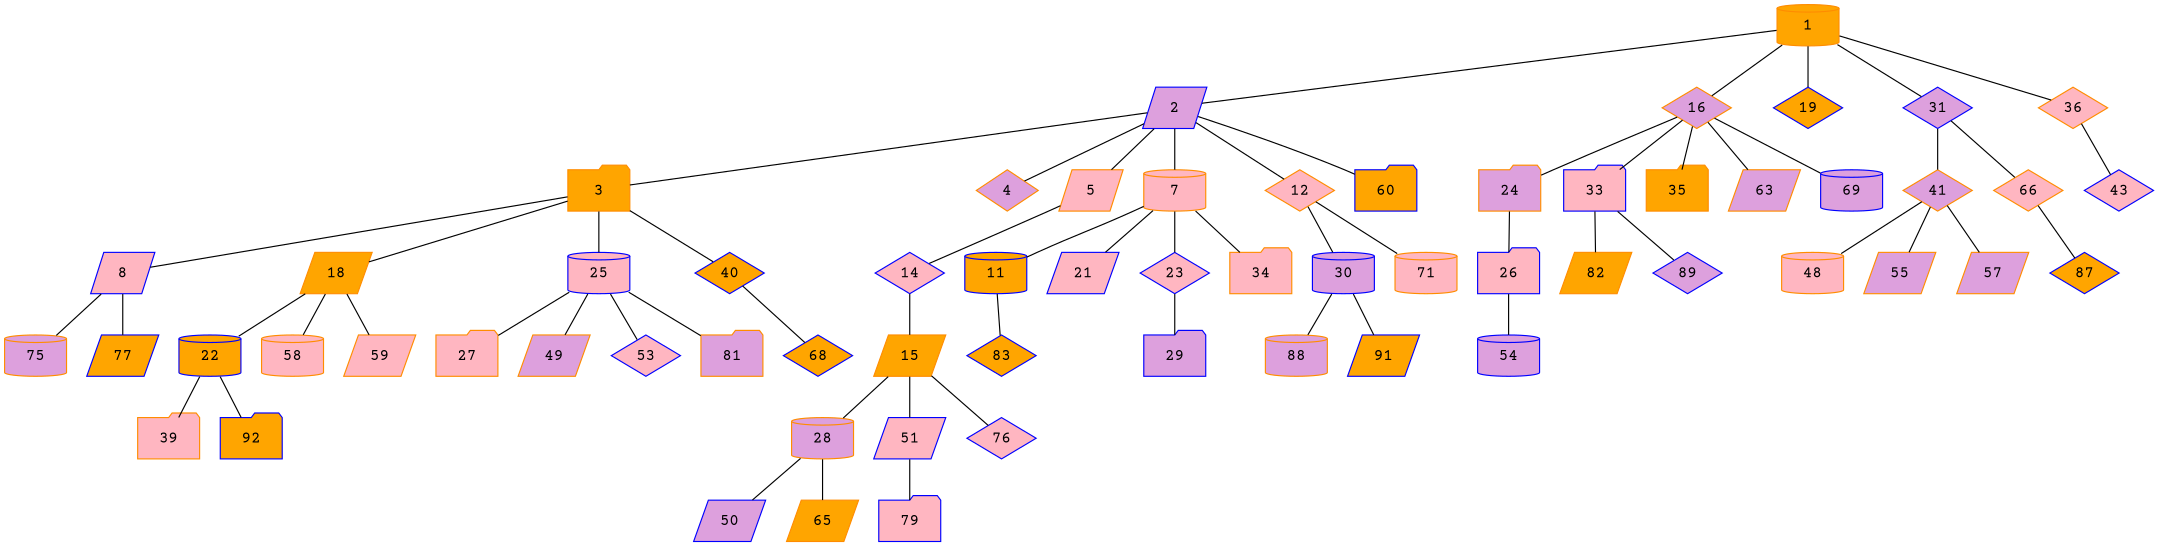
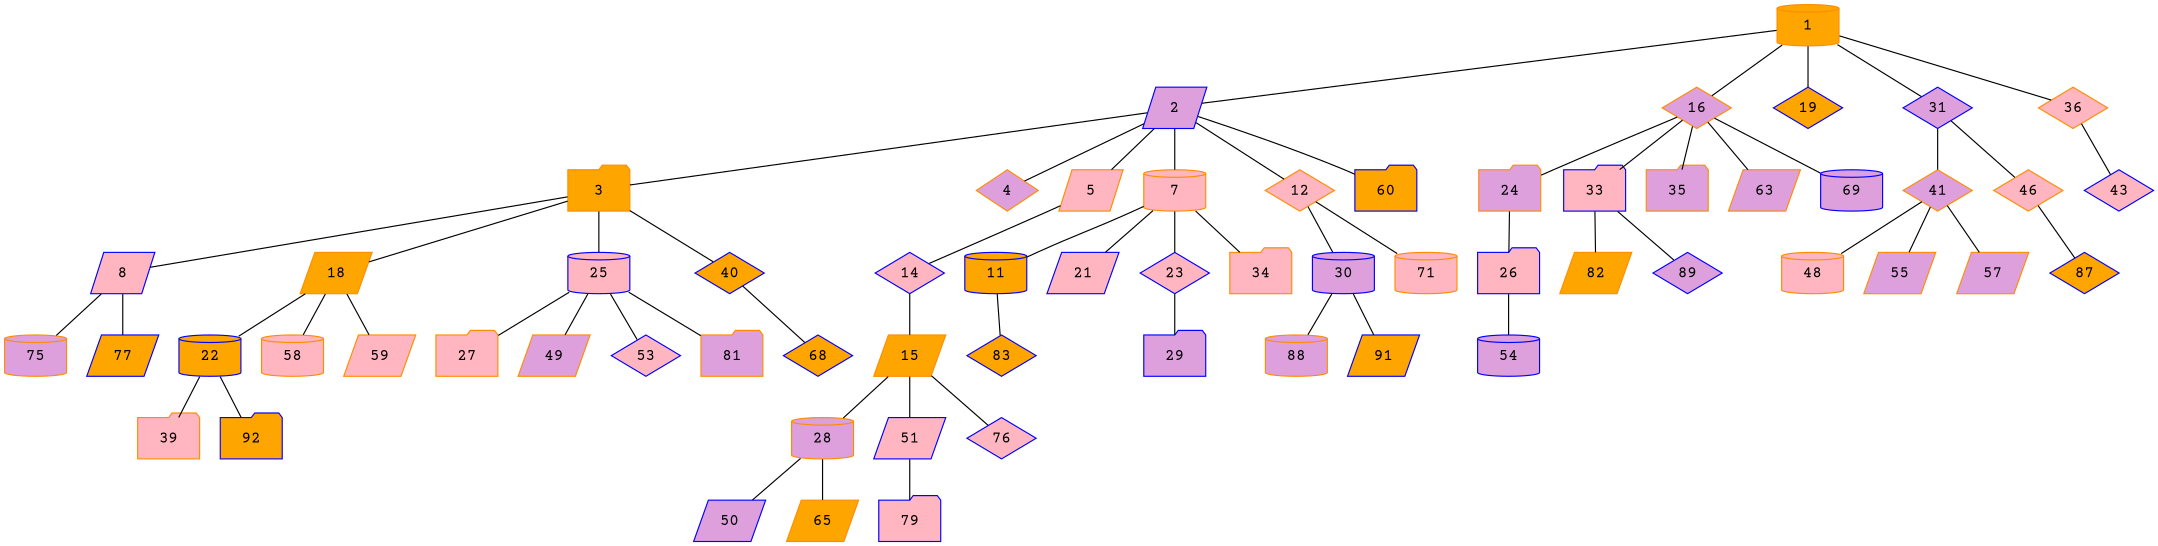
(1677, 190) -> (1677, 190)
(2028, 190) -> (2028, 190)
